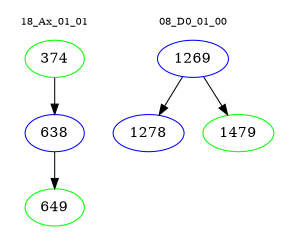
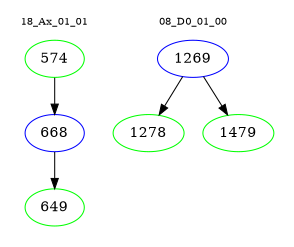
(55, 59) -> (55, 59)
(55, 133) -> (55, 133)
(149, 133) -> (149, 133)
